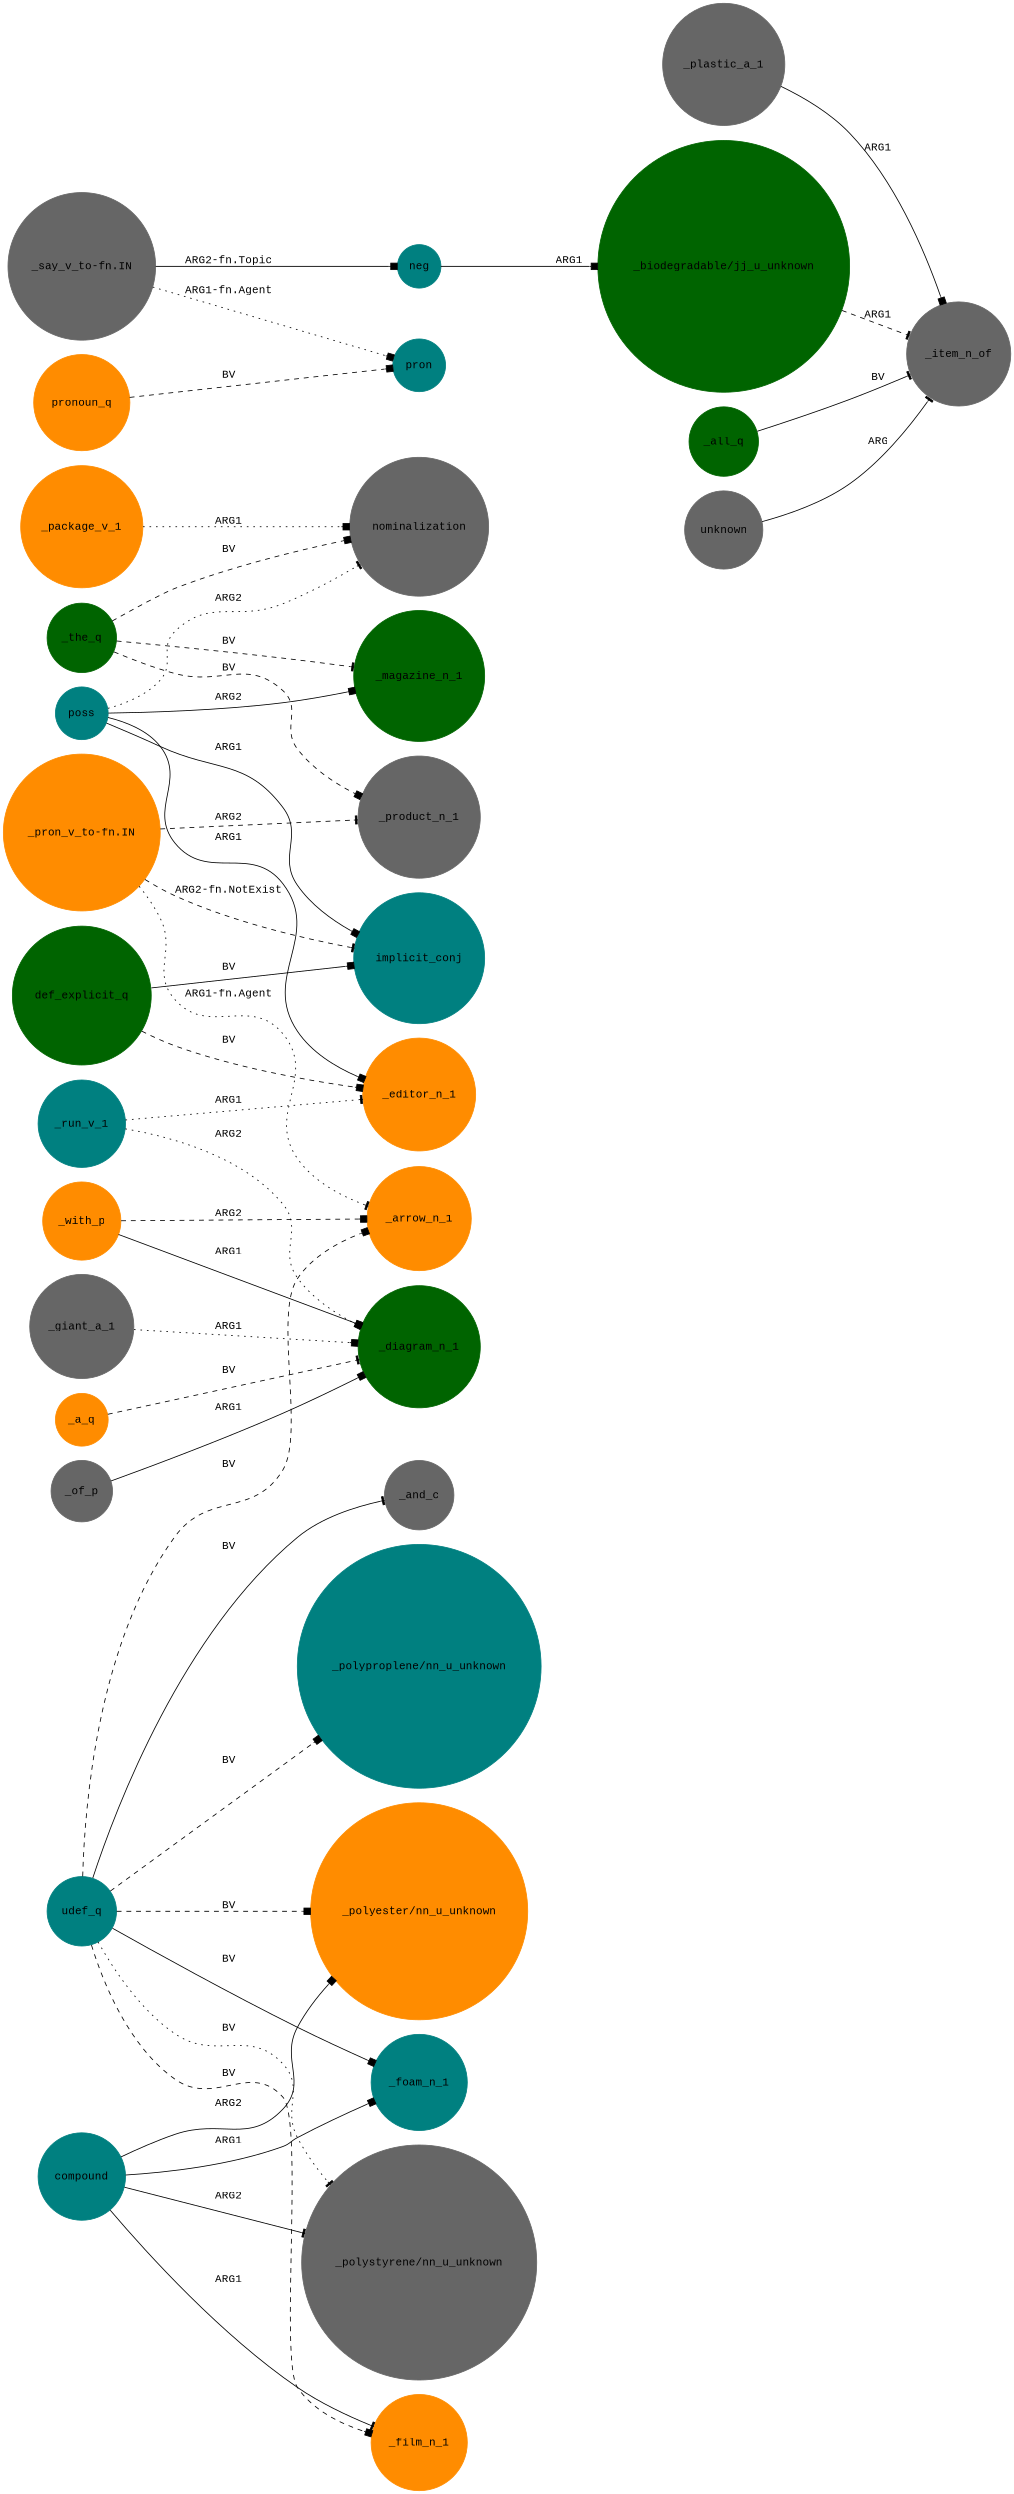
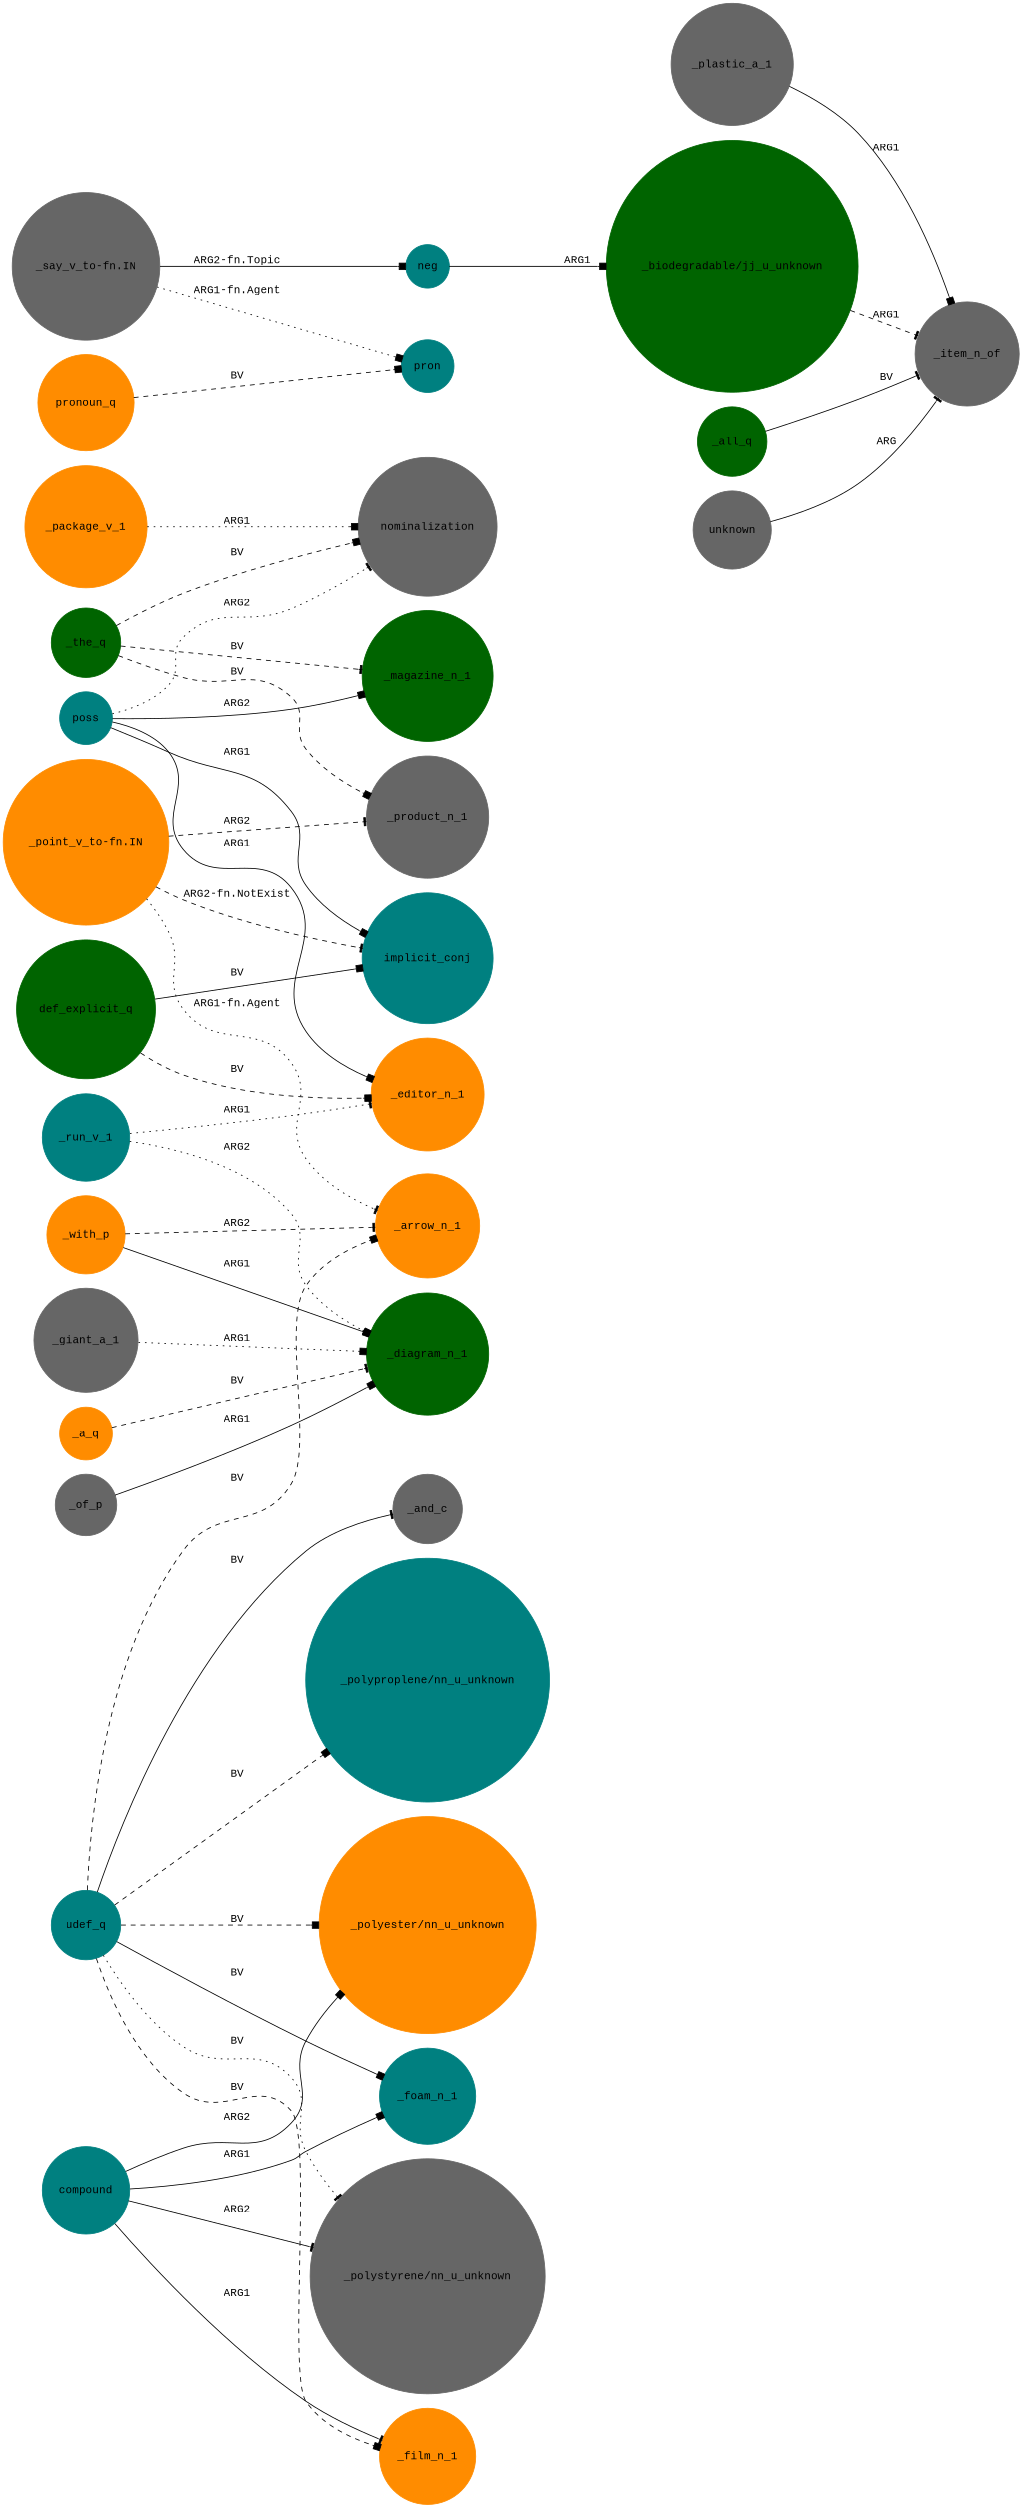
(82, 833) -> (86, 842)
(240, 1220) -> (248, 1231)
